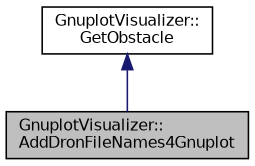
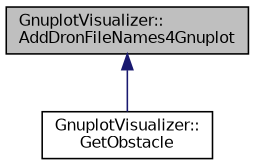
(127, 91) -> (127, 91)
